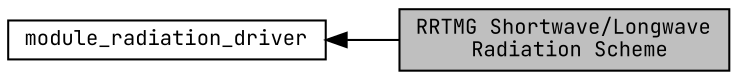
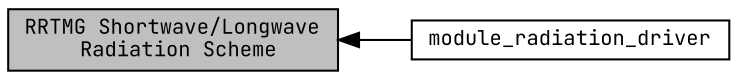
(373, 40) -> (385, 40)
